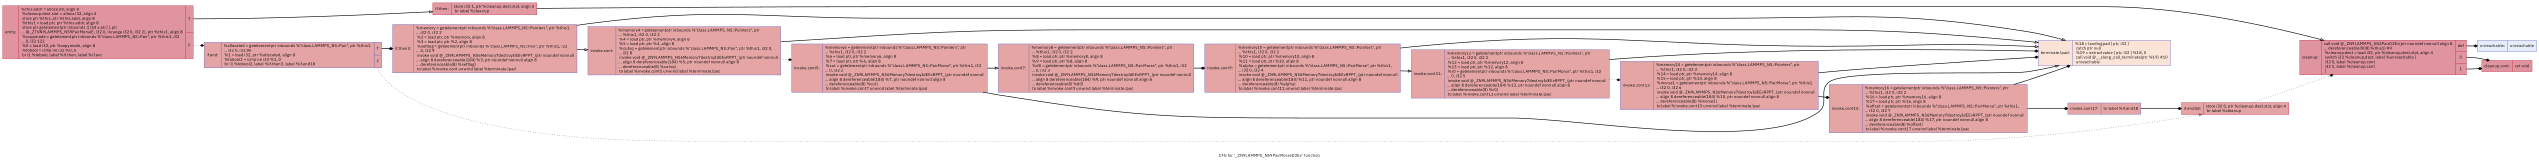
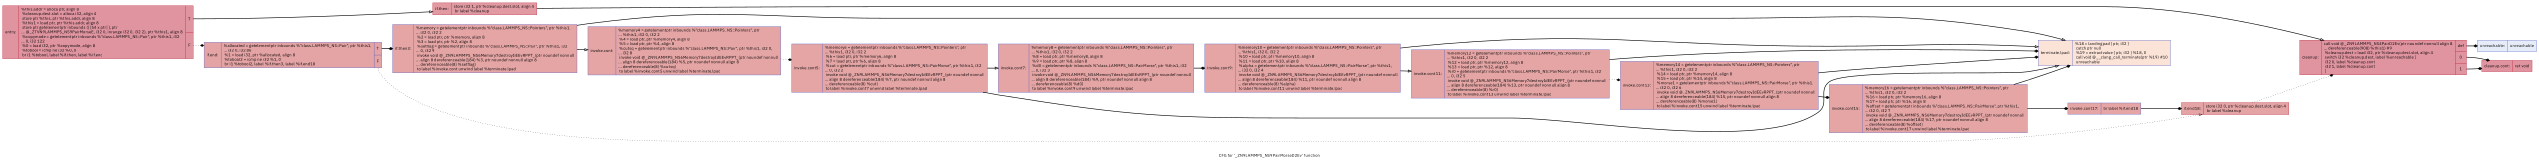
(1408, 30) -> none
